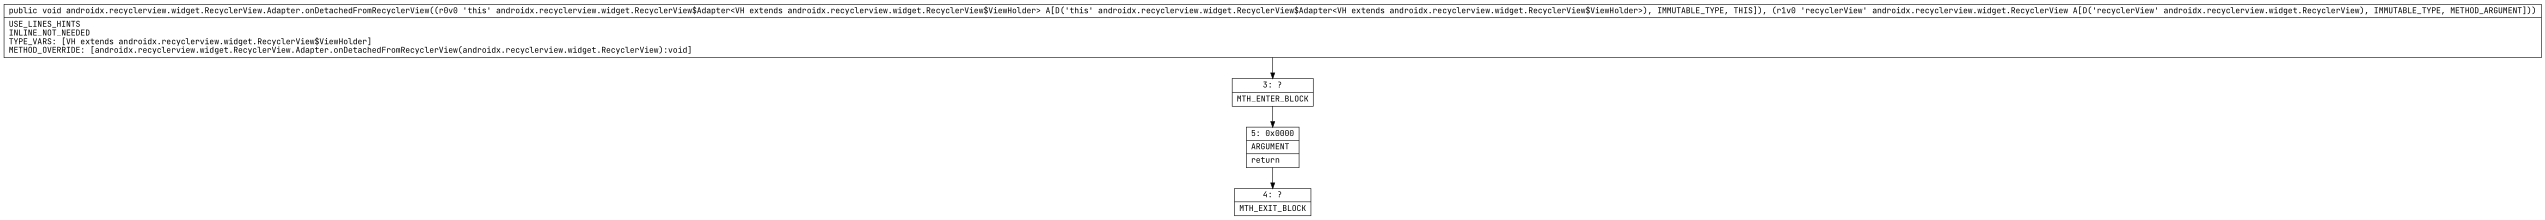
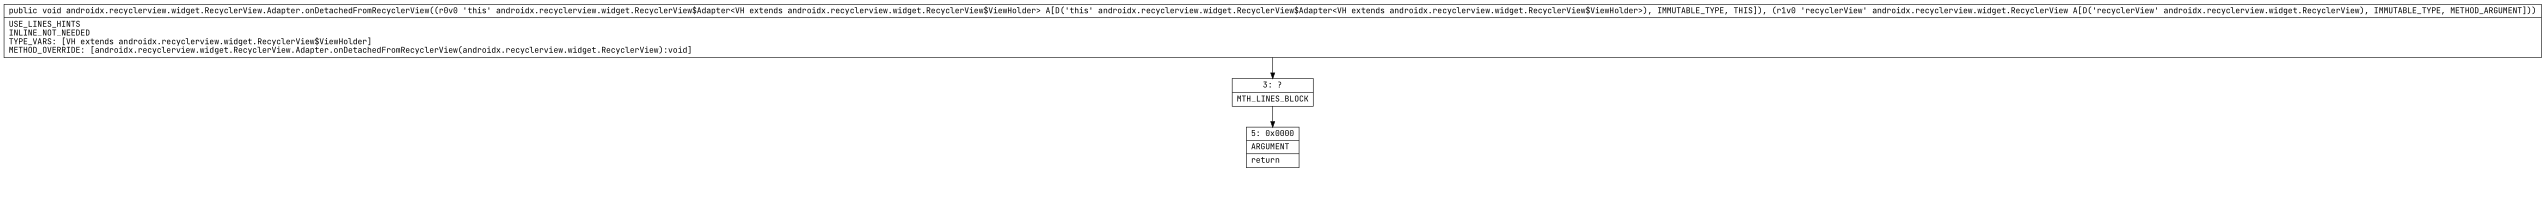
(1273, 99) -> (1273, 99)
(1273, 202) -> none
